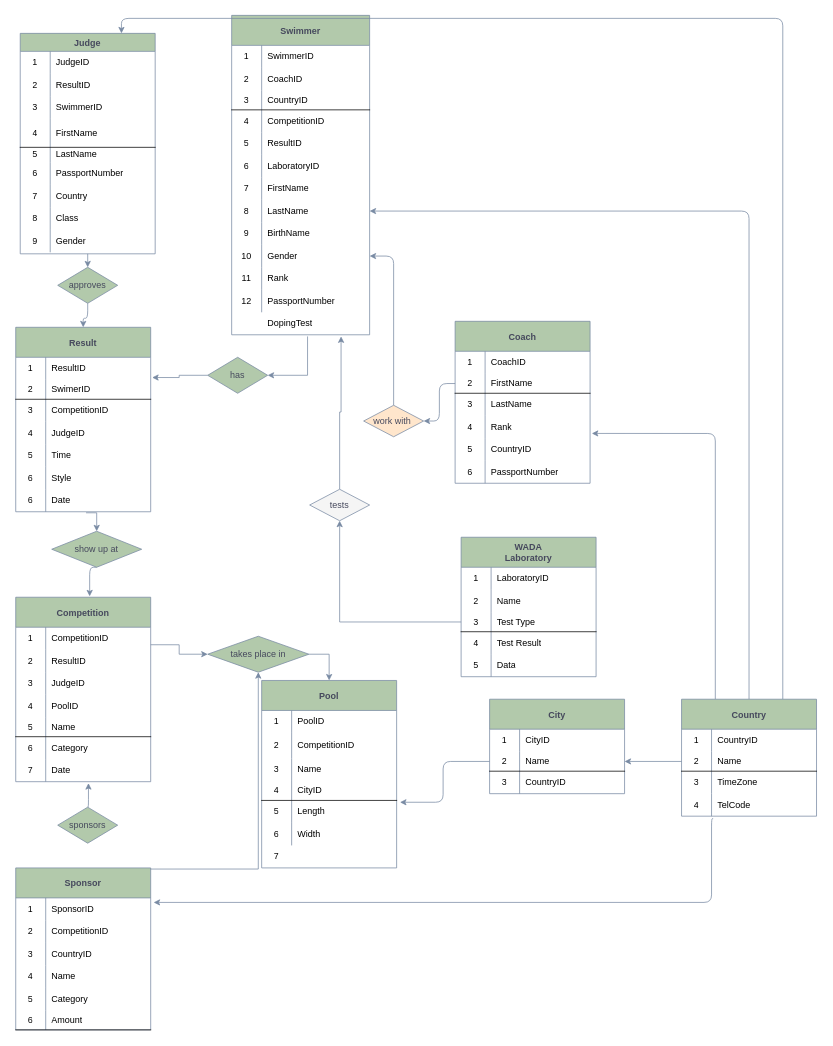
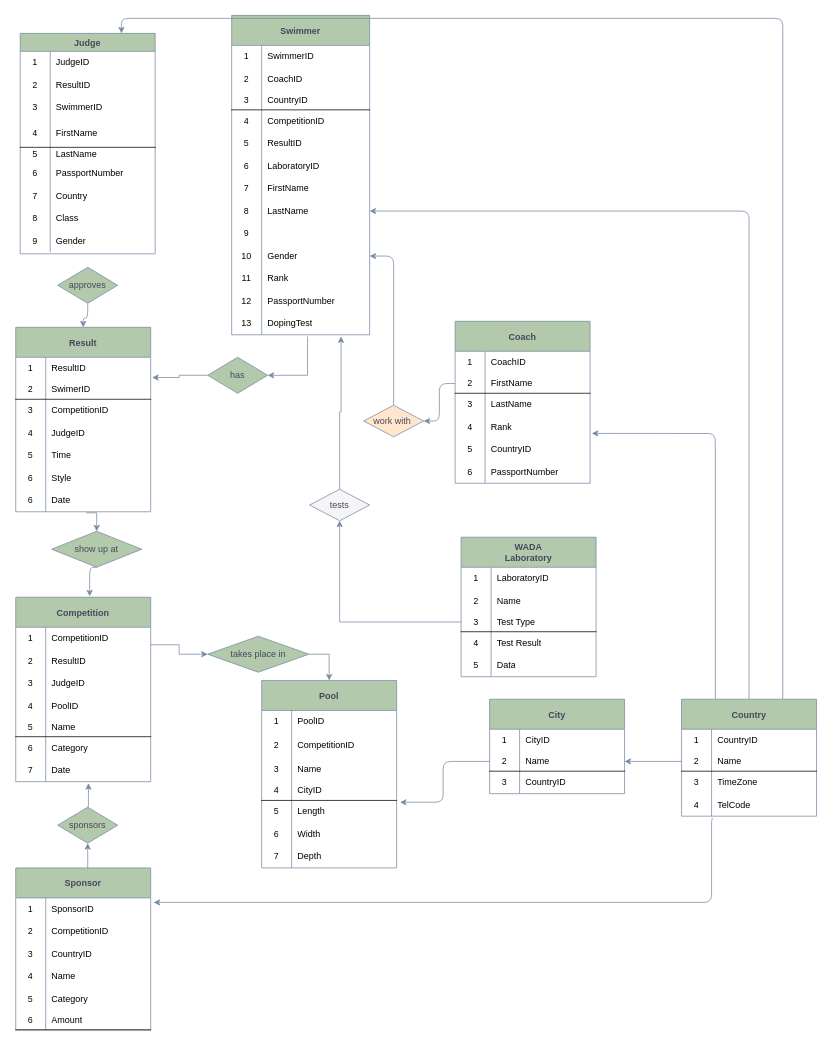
(315, 234) -> none
(87, 258) -> none
none -> (246, 324)
(258, 774) -> (87, 858)
none -> (344, 857)
